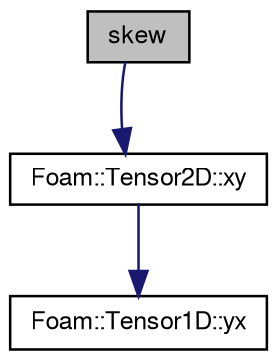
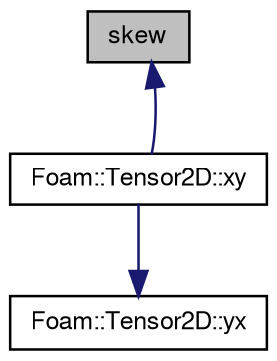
(122, 95) -> (155, 121)
(139, 323) -> (139, 323)
